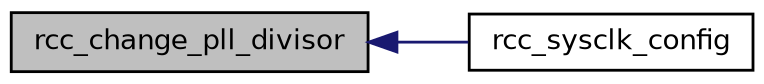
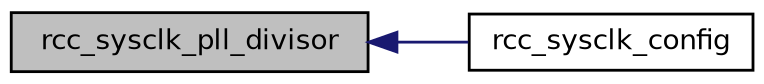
(190, 42) -> (190, 42)
